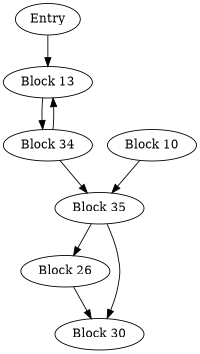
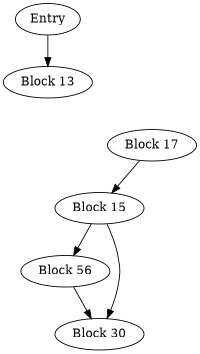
(48, 145) -> none
(152, 145) -> (152, 145)
(99, 208) -> (99, 208)
(65, 271) -> (65, 271)
